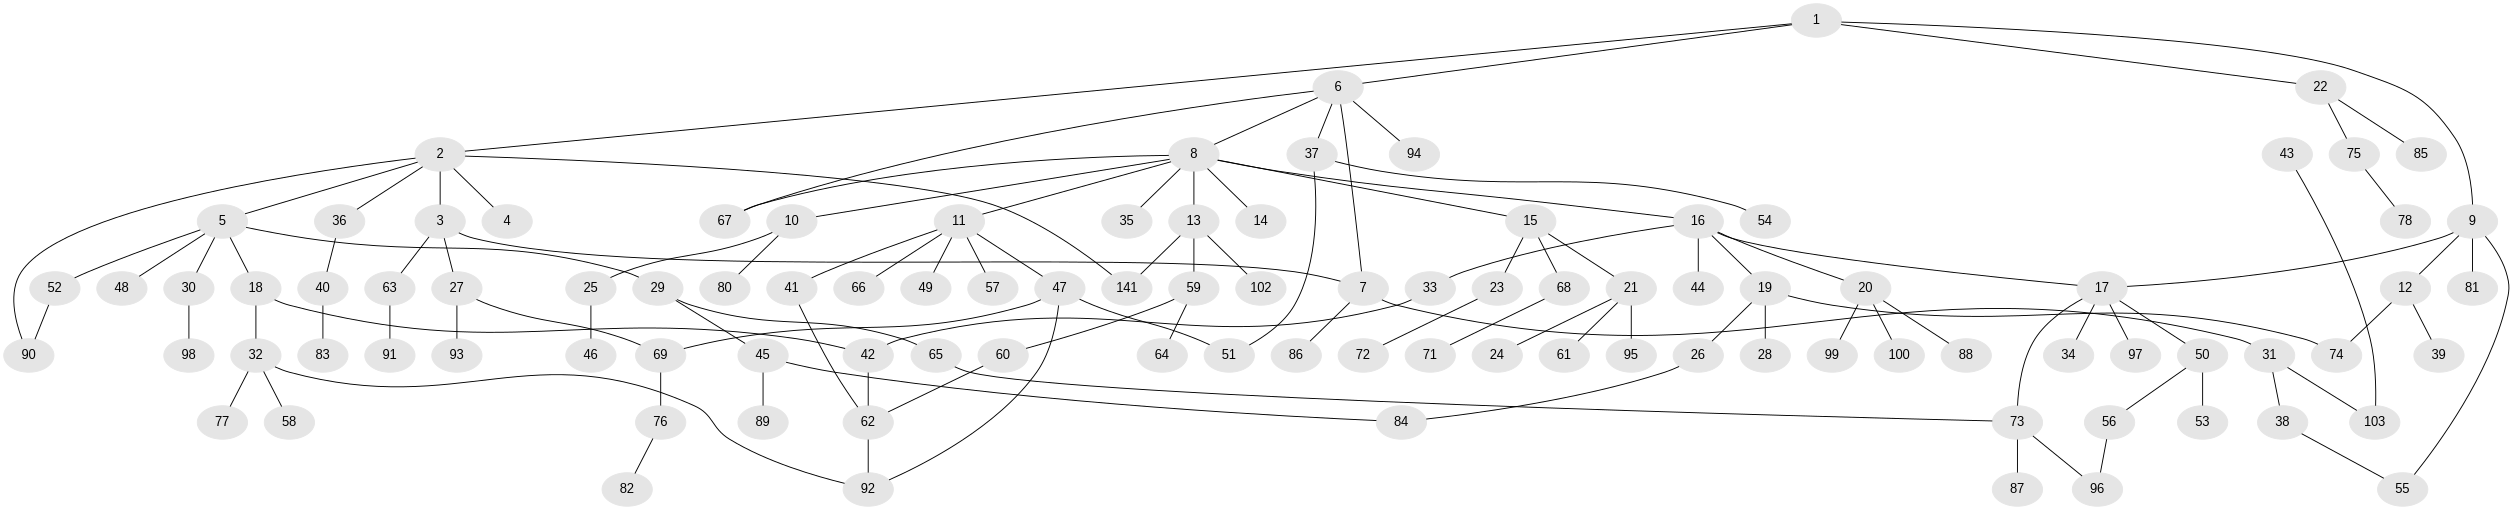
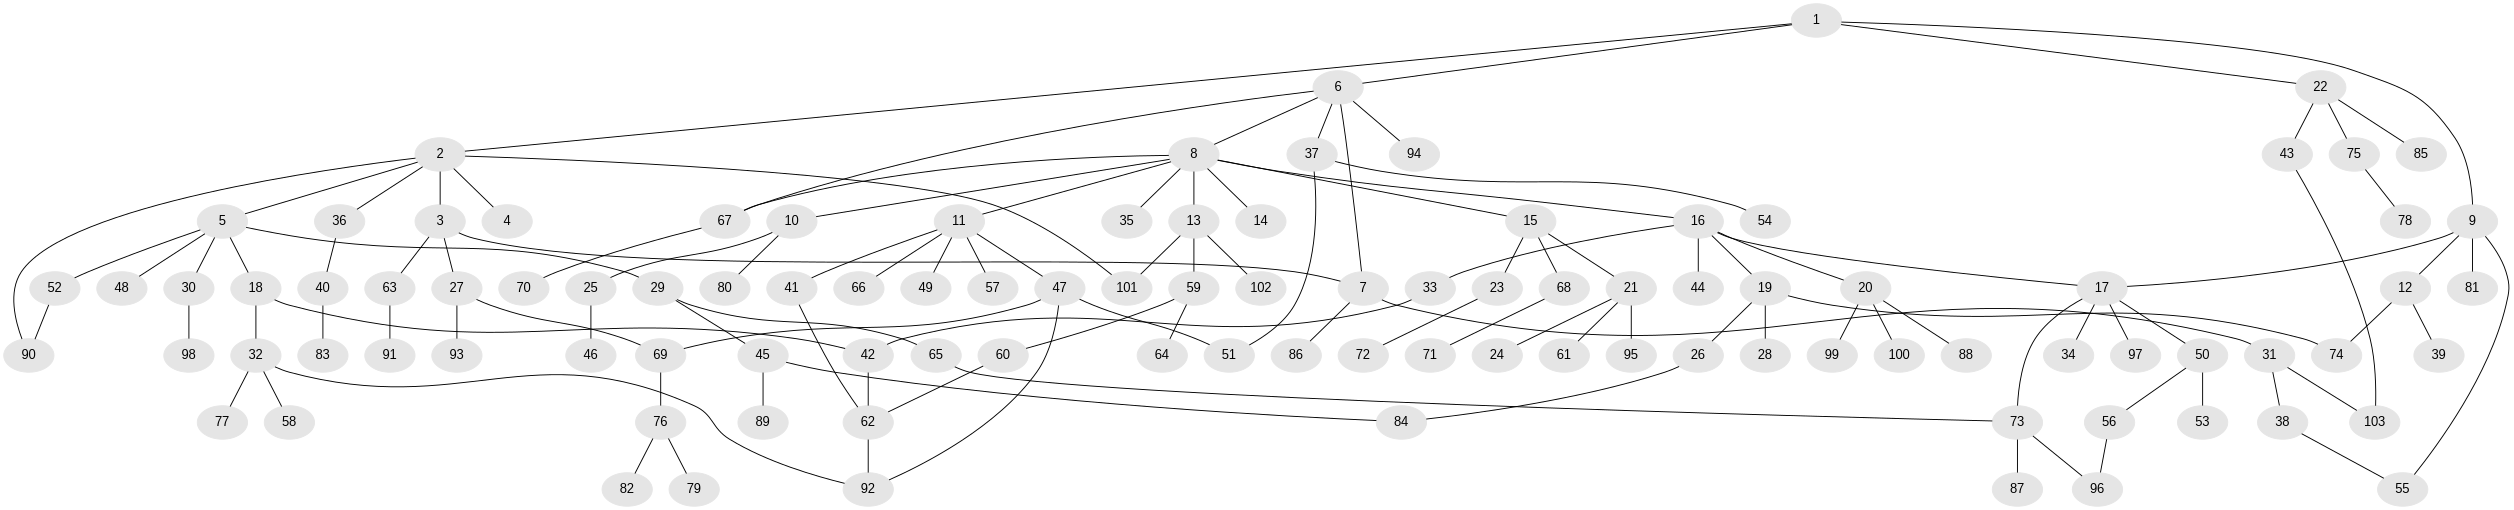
none -> (2304, 121)
none -> (524, 288)
(1127, 288) -> (1127, 288)
none -> (694, 489)
